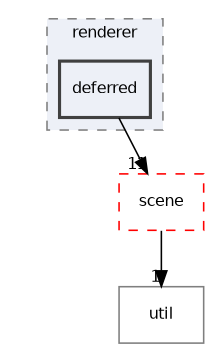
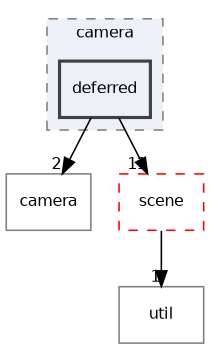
(105, 34) -> (105, 34)
none -> (49, 202)
